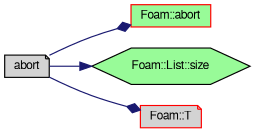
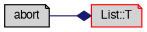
(171, 16) -> none
(171, 66) -> none
(171, 117) -> (117, 16)
